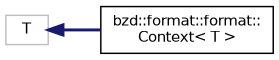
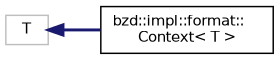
(187, 30) -> (187, 30)
